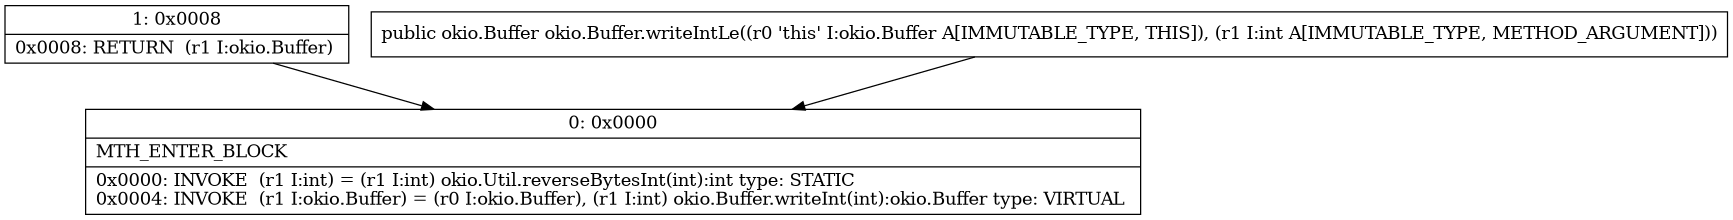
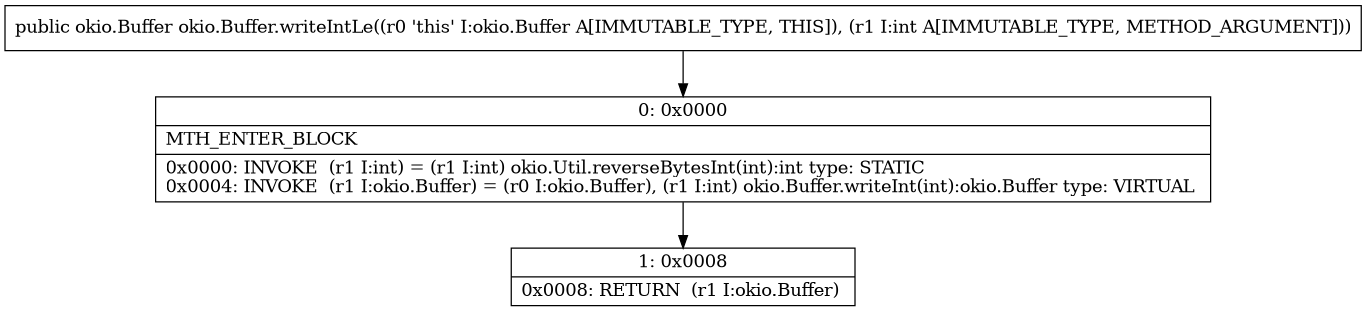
(347, 85) -> (683, 219)
